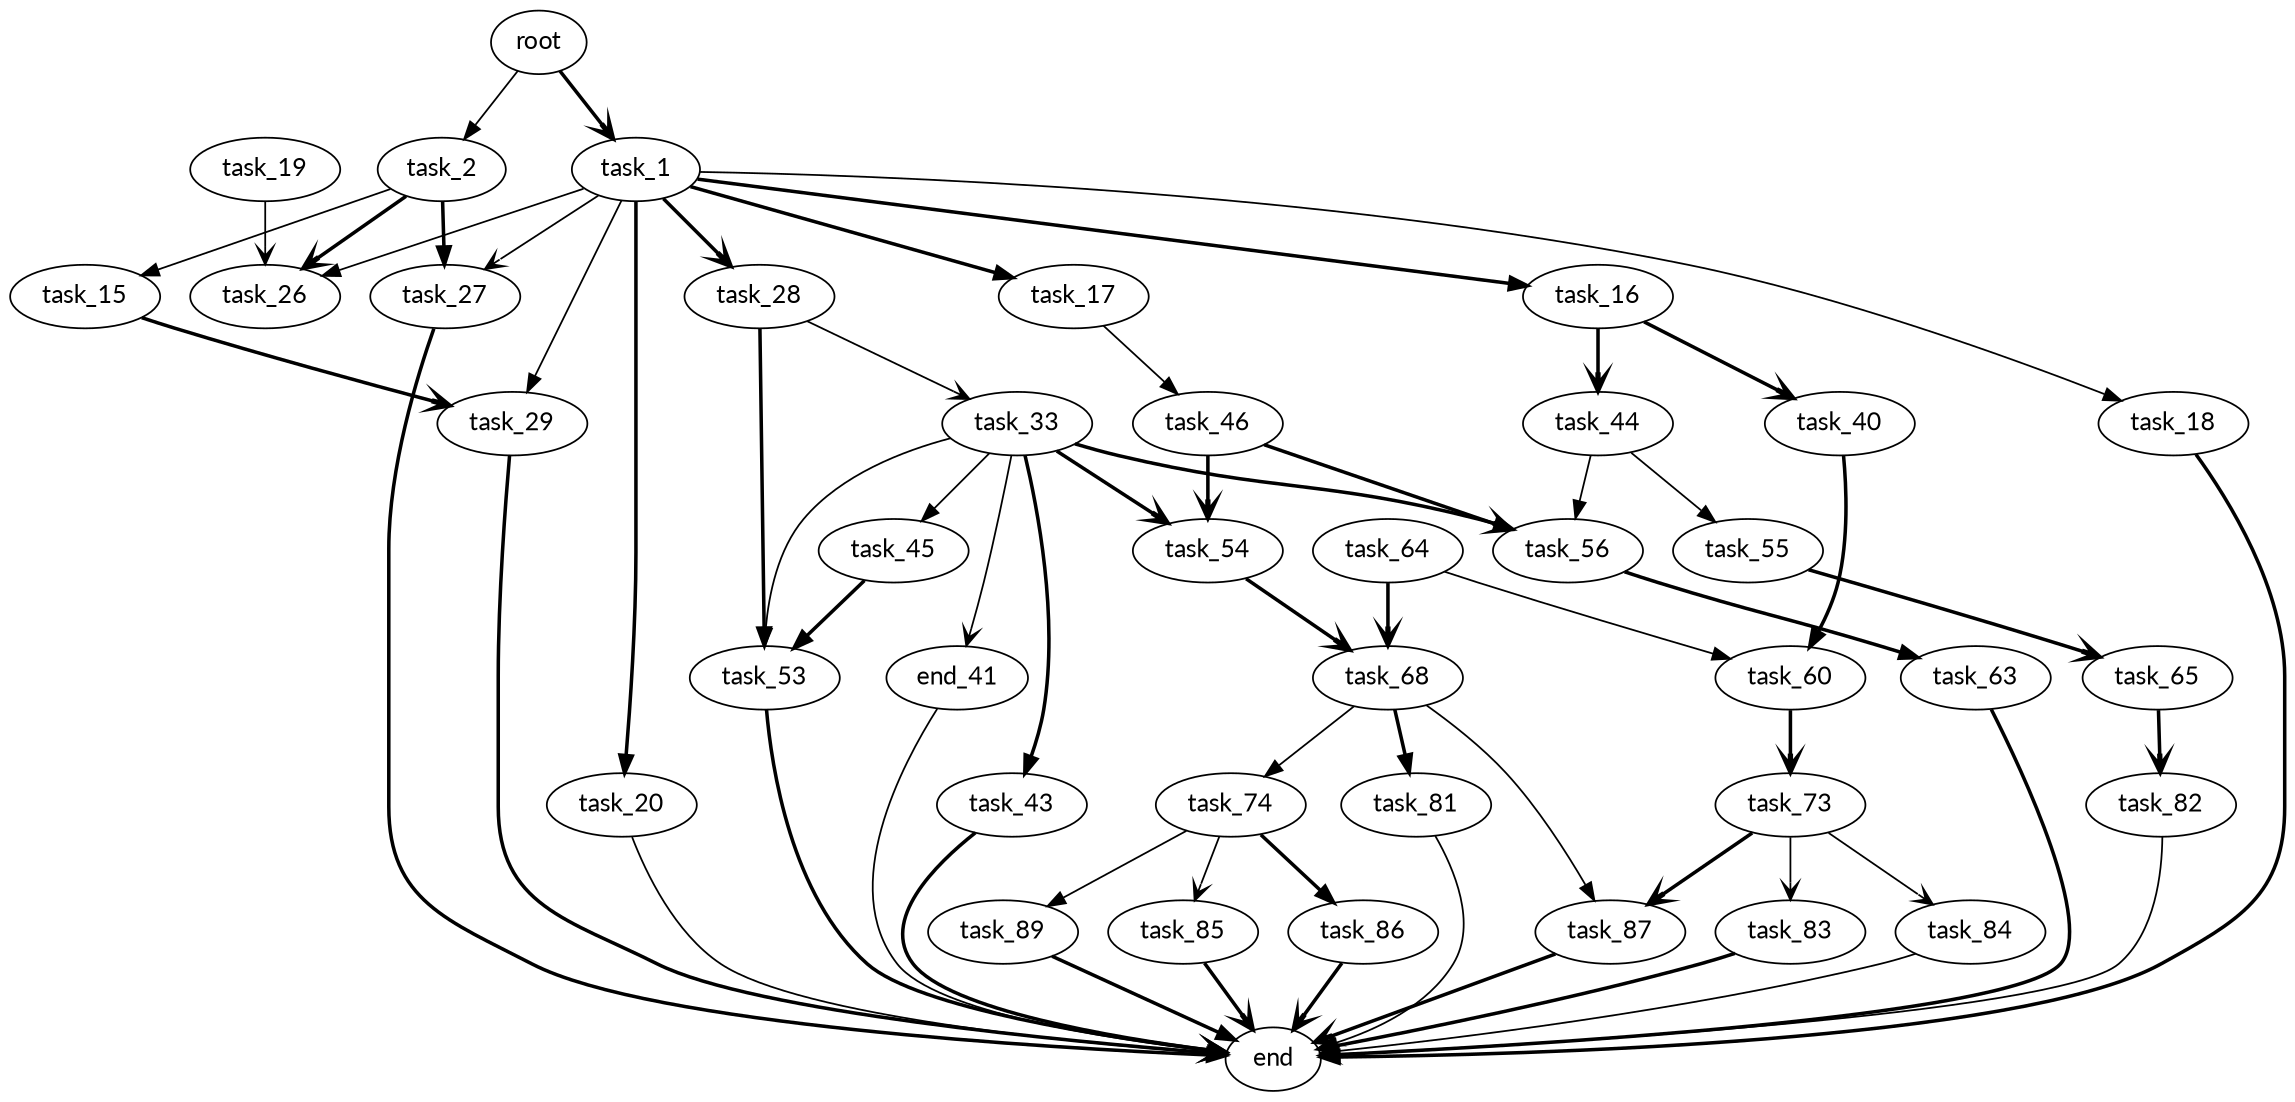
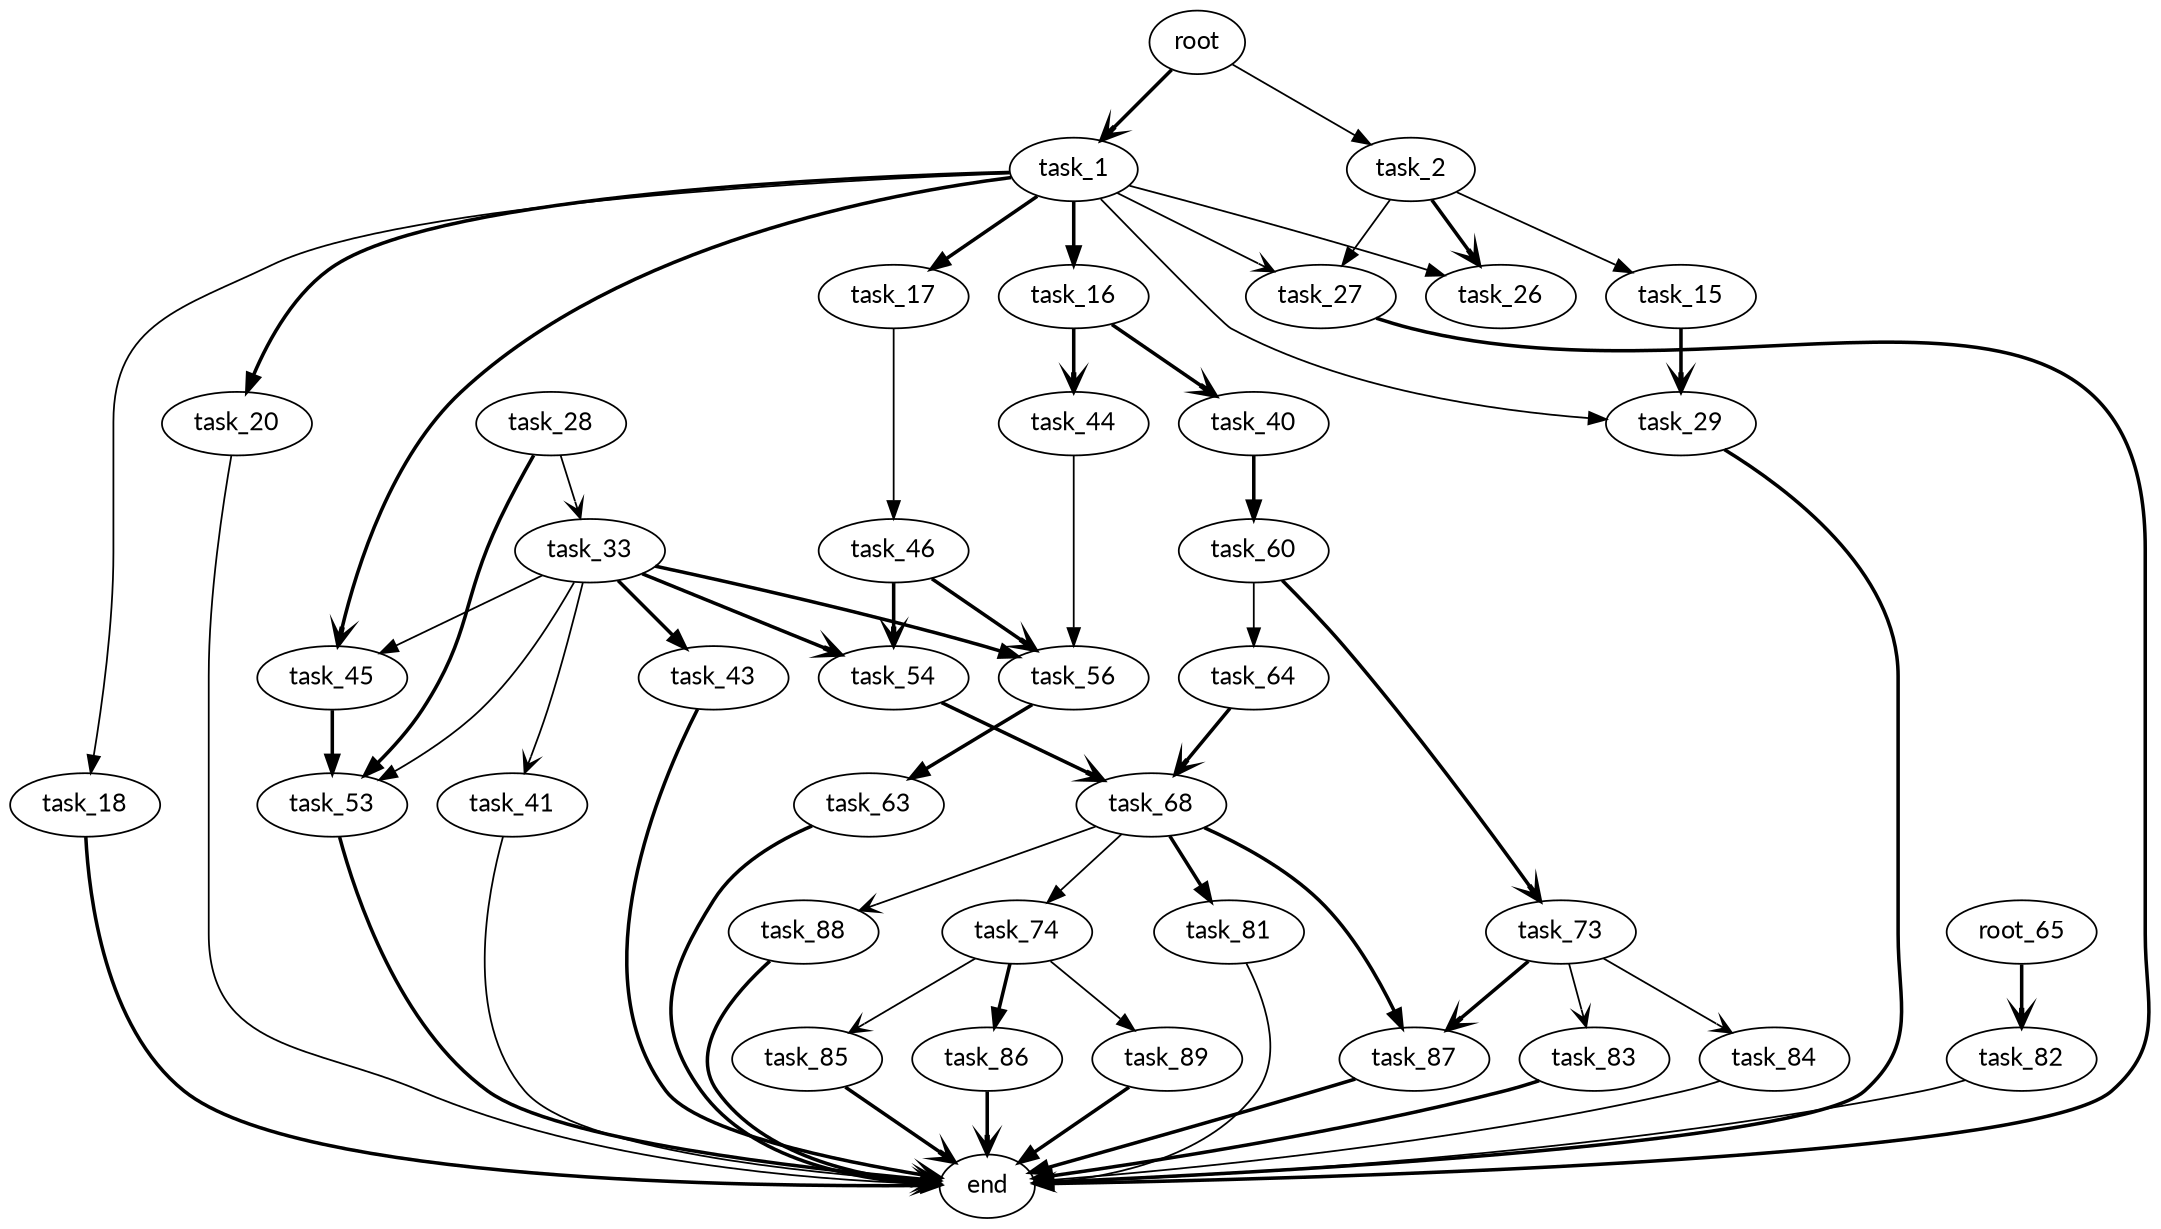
(265, 169) -> none
(443, 223) -> (1371, 226)
(691, 226) -> (597, 298)
(1748, 551) -> none
(1579, 614) -> (1254, 606)
(957, 678) -> (512, 805)
(2158, 678) -> (2022, 932)
(1517, 785) -> (1319, 900)
none -> (804, 932)
(1443, 995) -> (1202, 1124)
